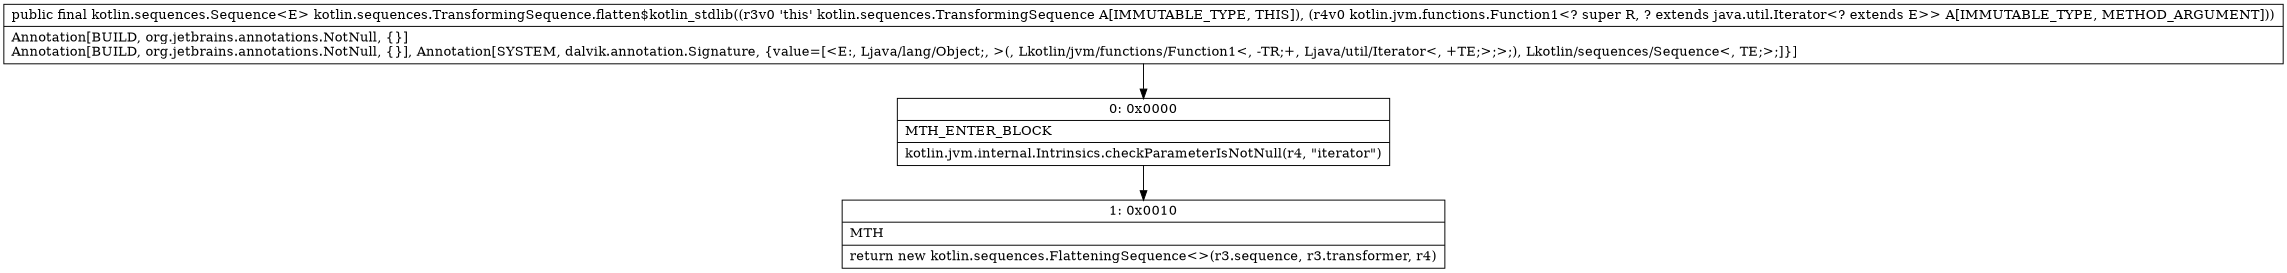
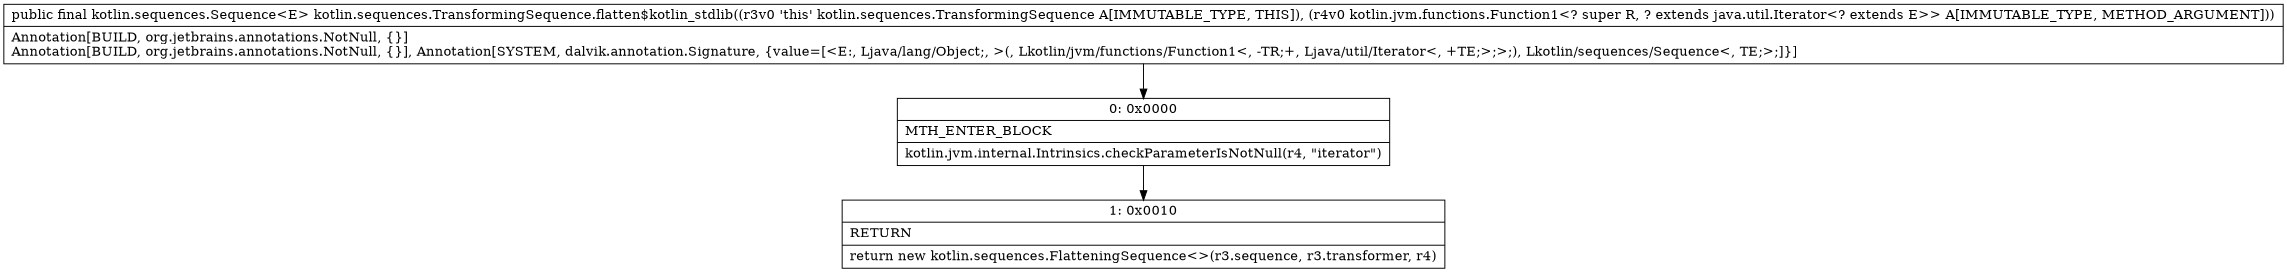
(867, 233) -> (881, 233)
